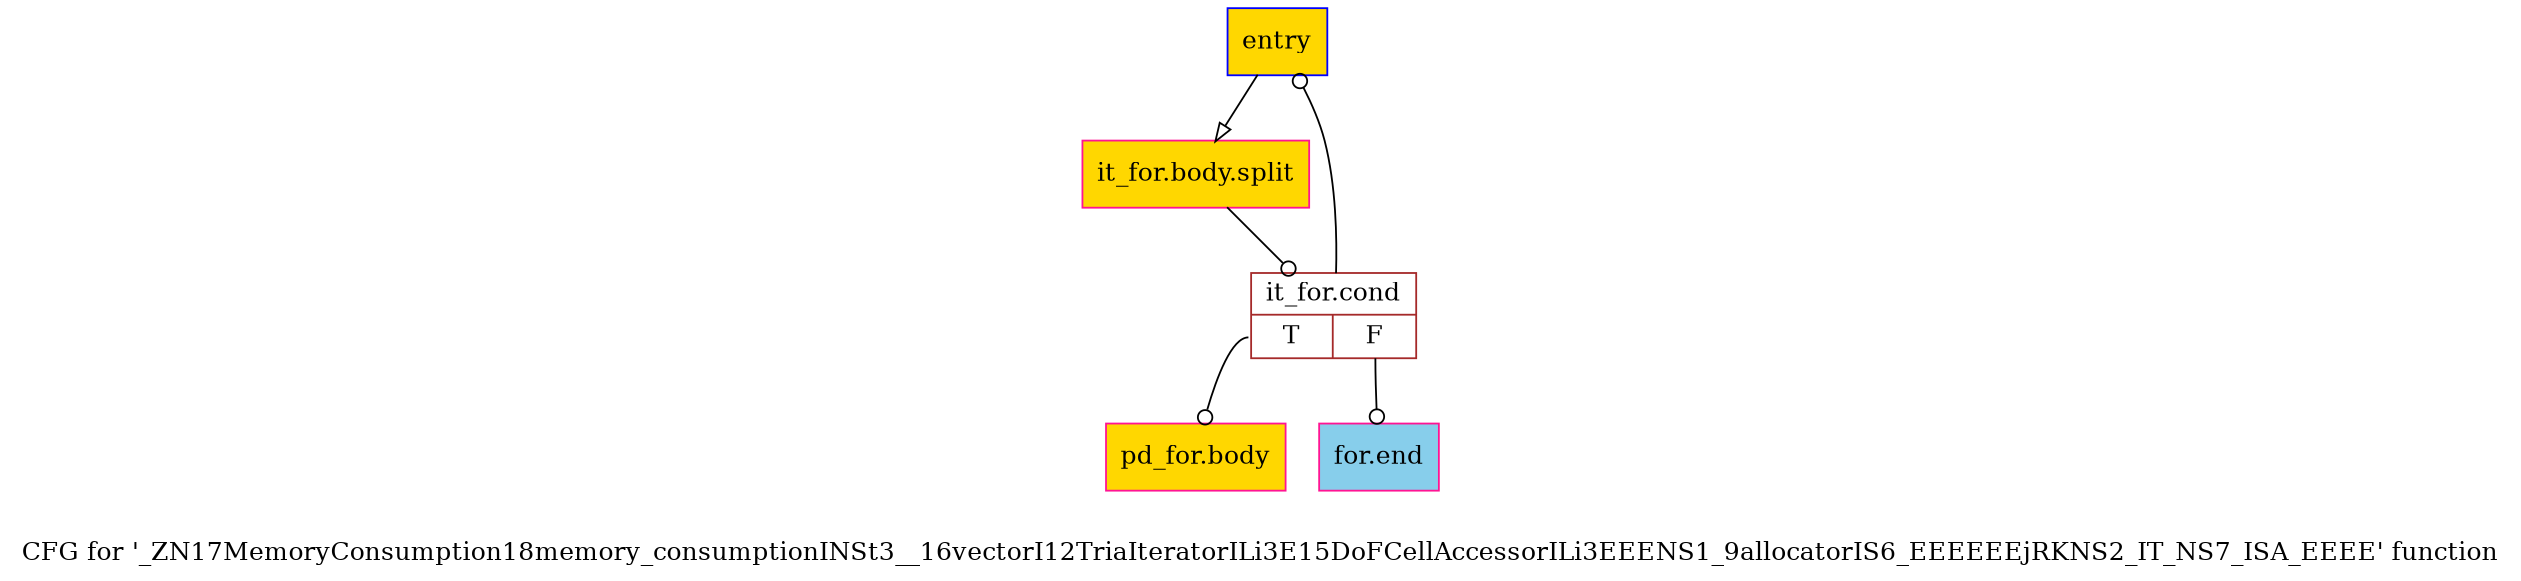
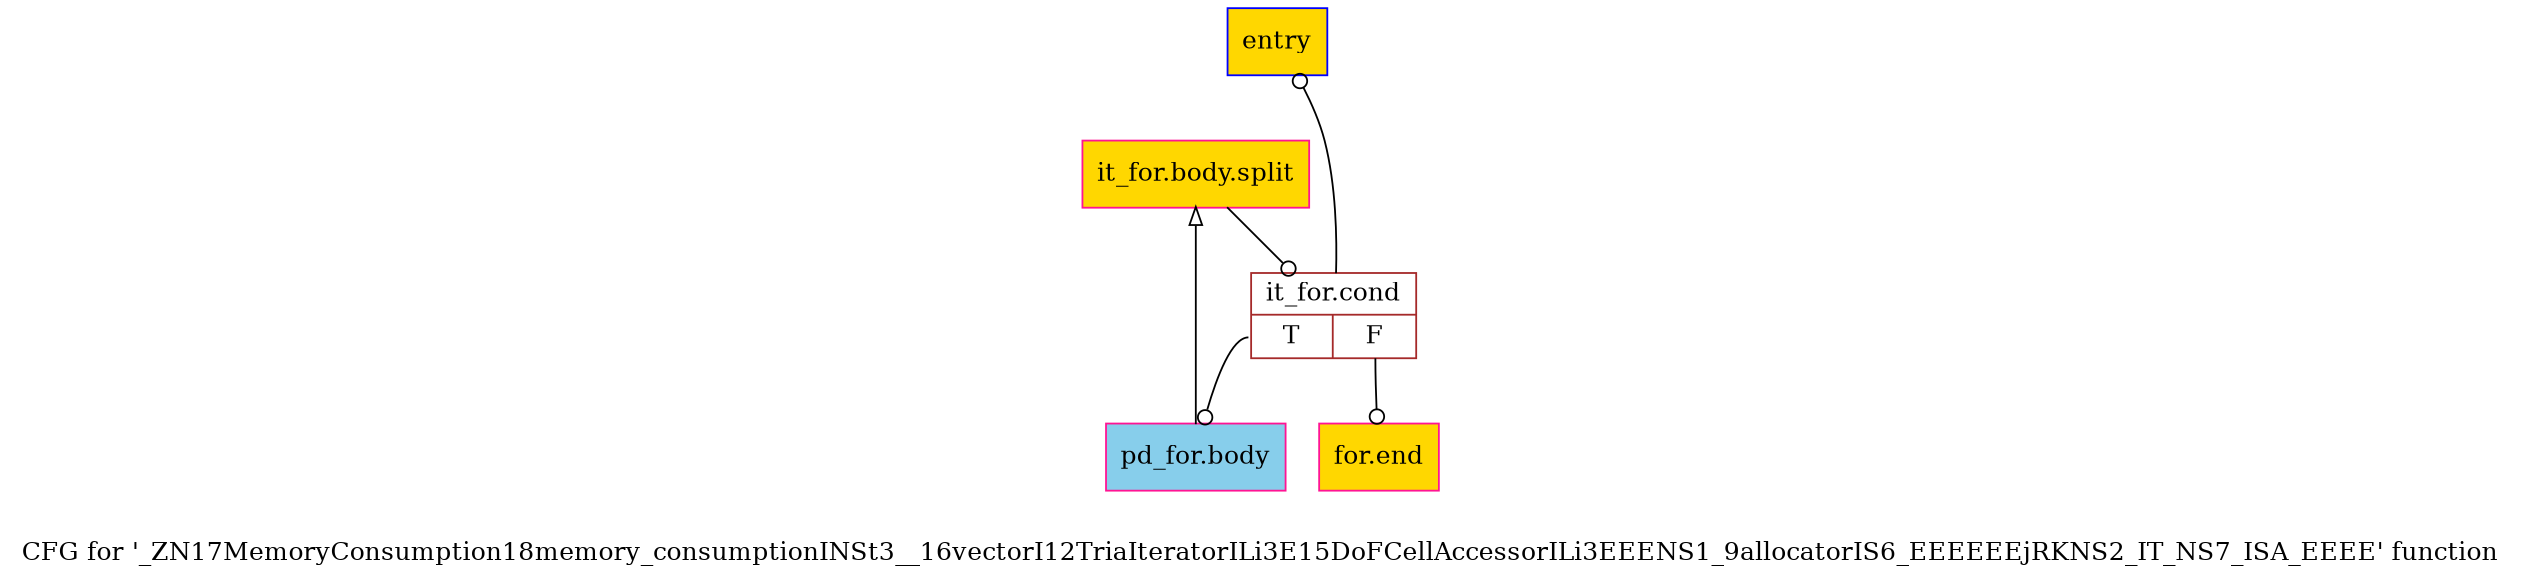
(1241, 100) -> (1196, 325)
(1196, 457) -> (1196, 457)
(1379, 457) -> (1379, 457)
